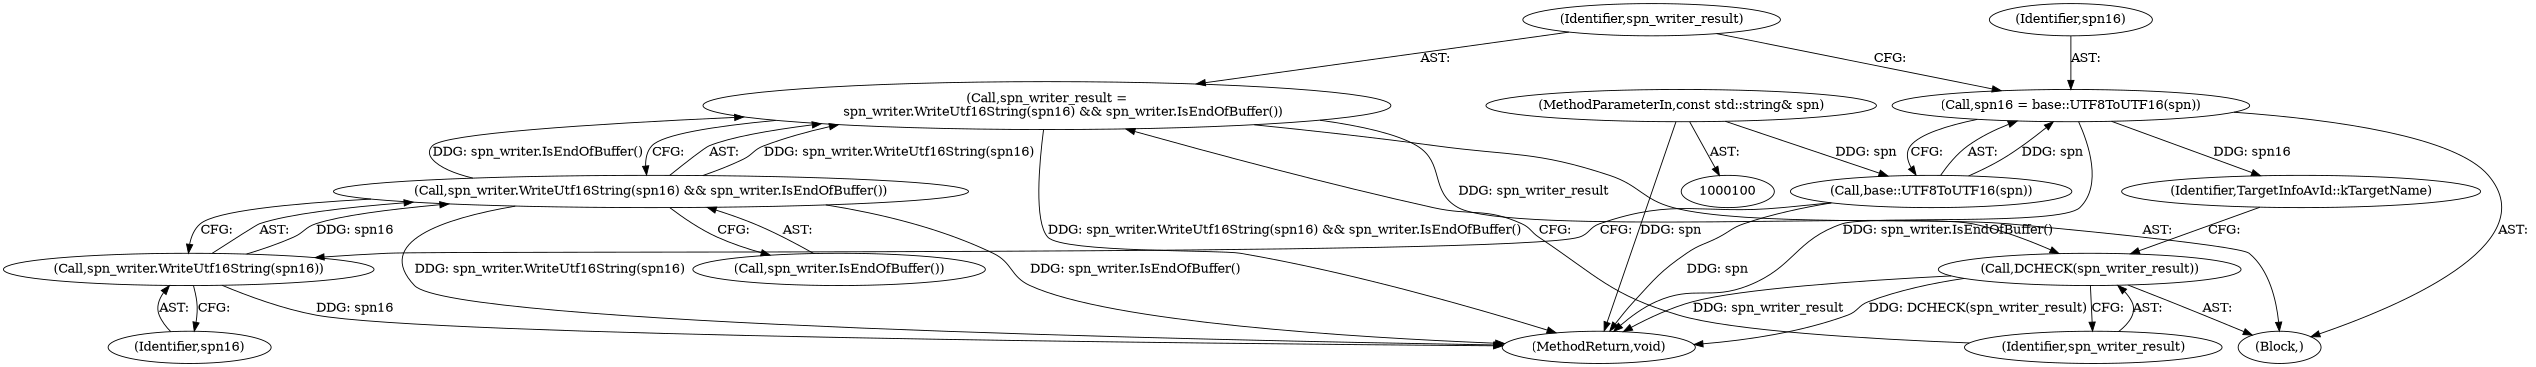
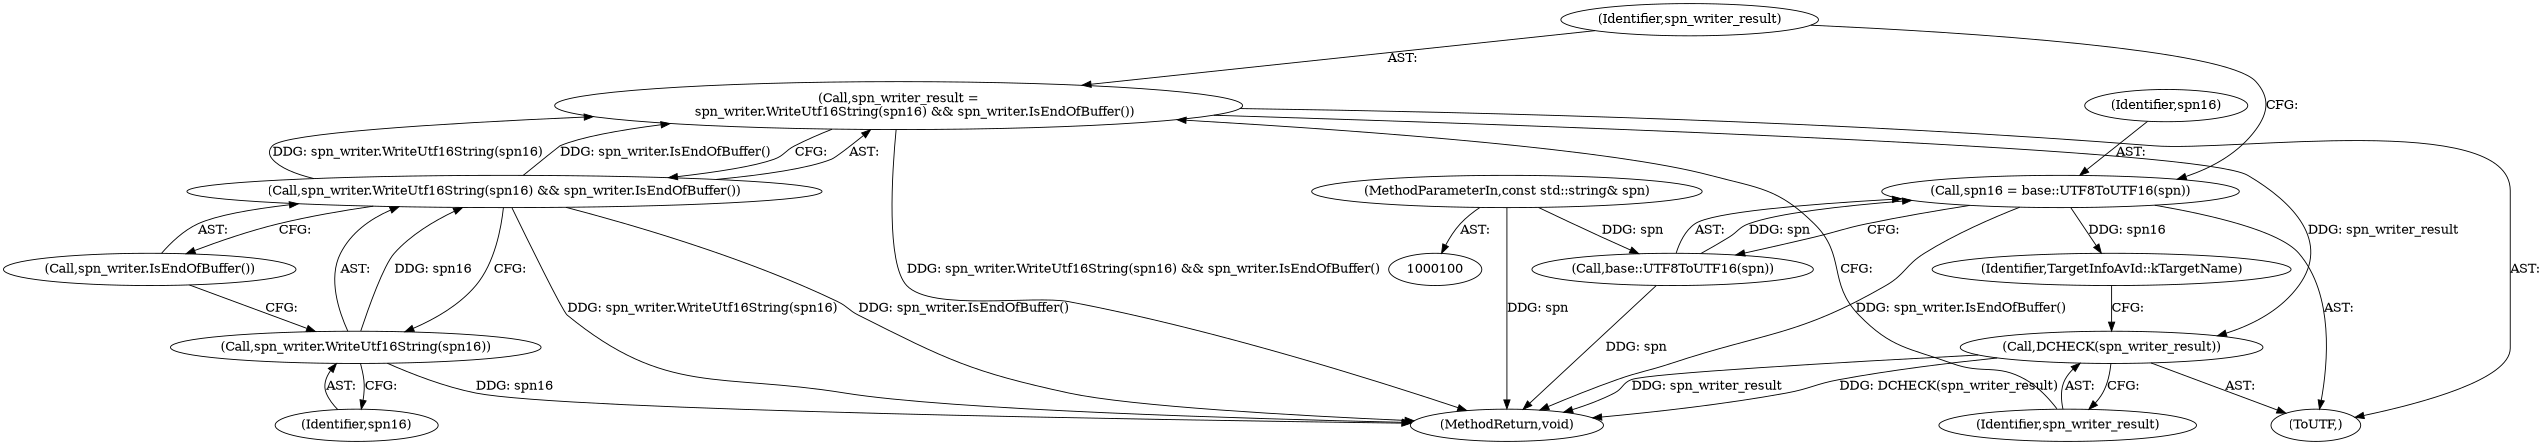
(1043, 251) -> (248, 307)
(2280, 347) -> (2316, 425)
